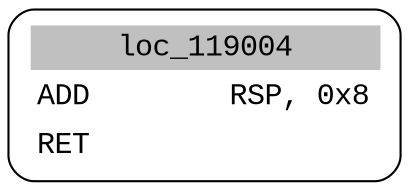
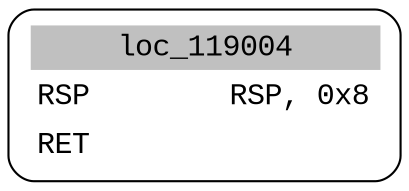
(203, 95) -> (203, 95)
